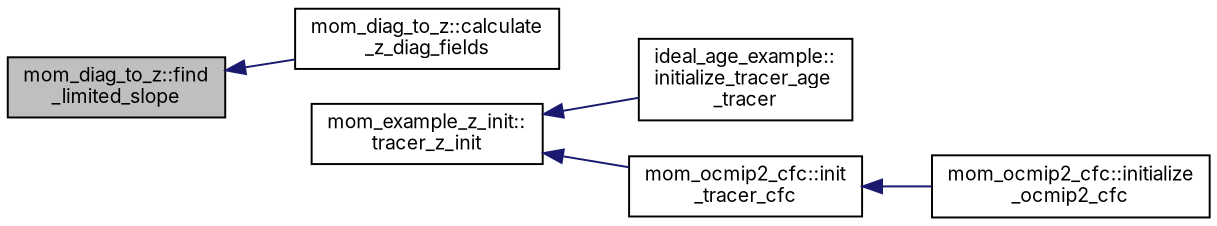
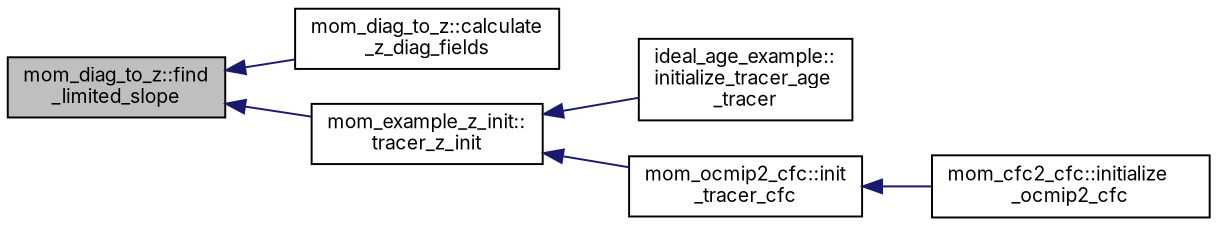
none -> (278, 112)
(1071, 186) -> (1071, 186)
